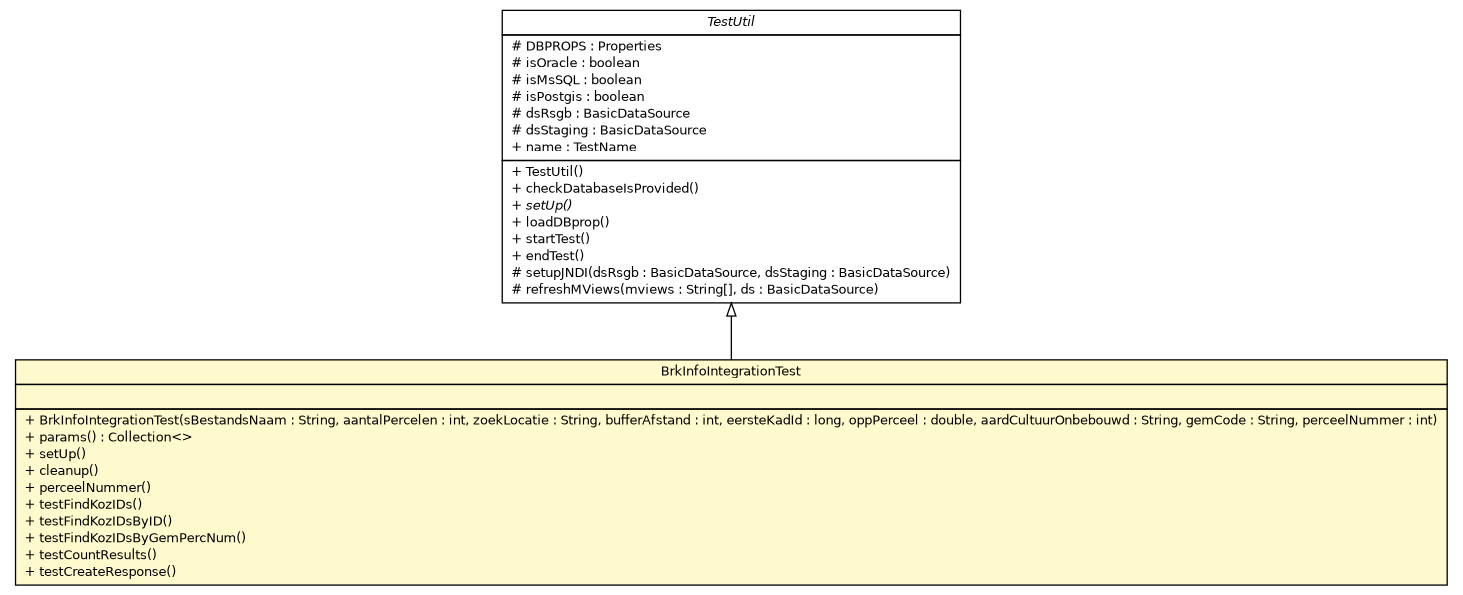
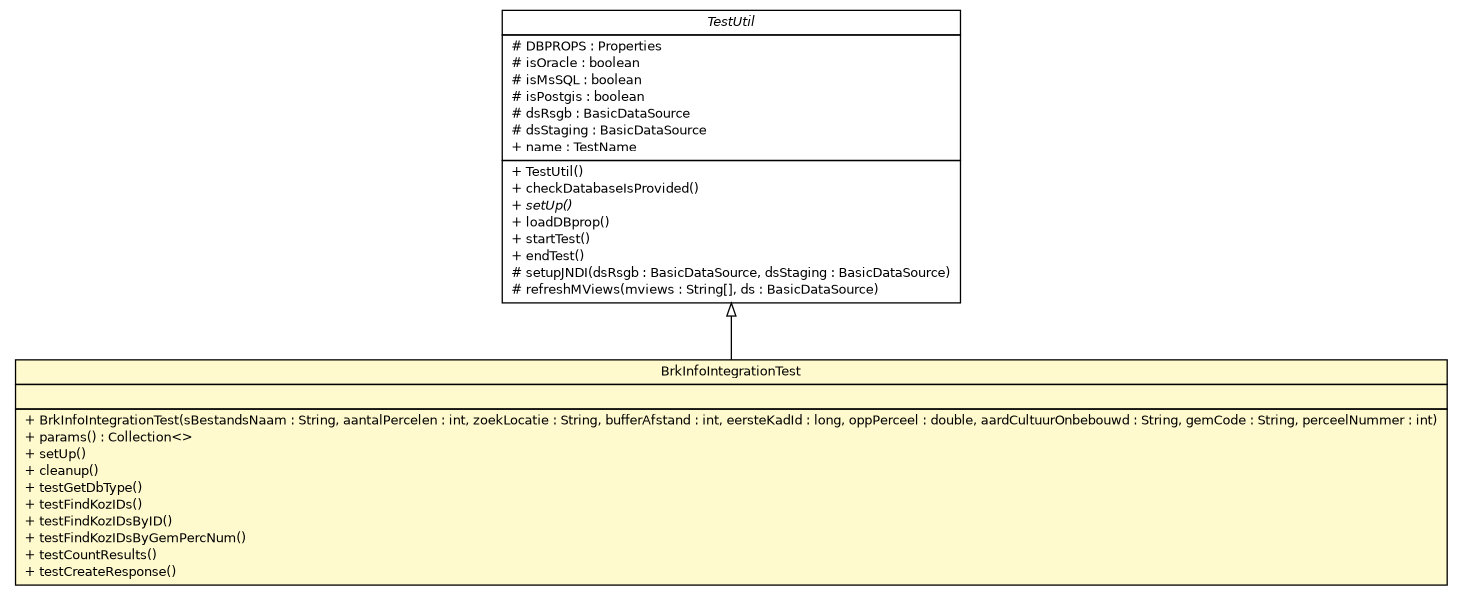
(88, 488) -> (83, 488)
